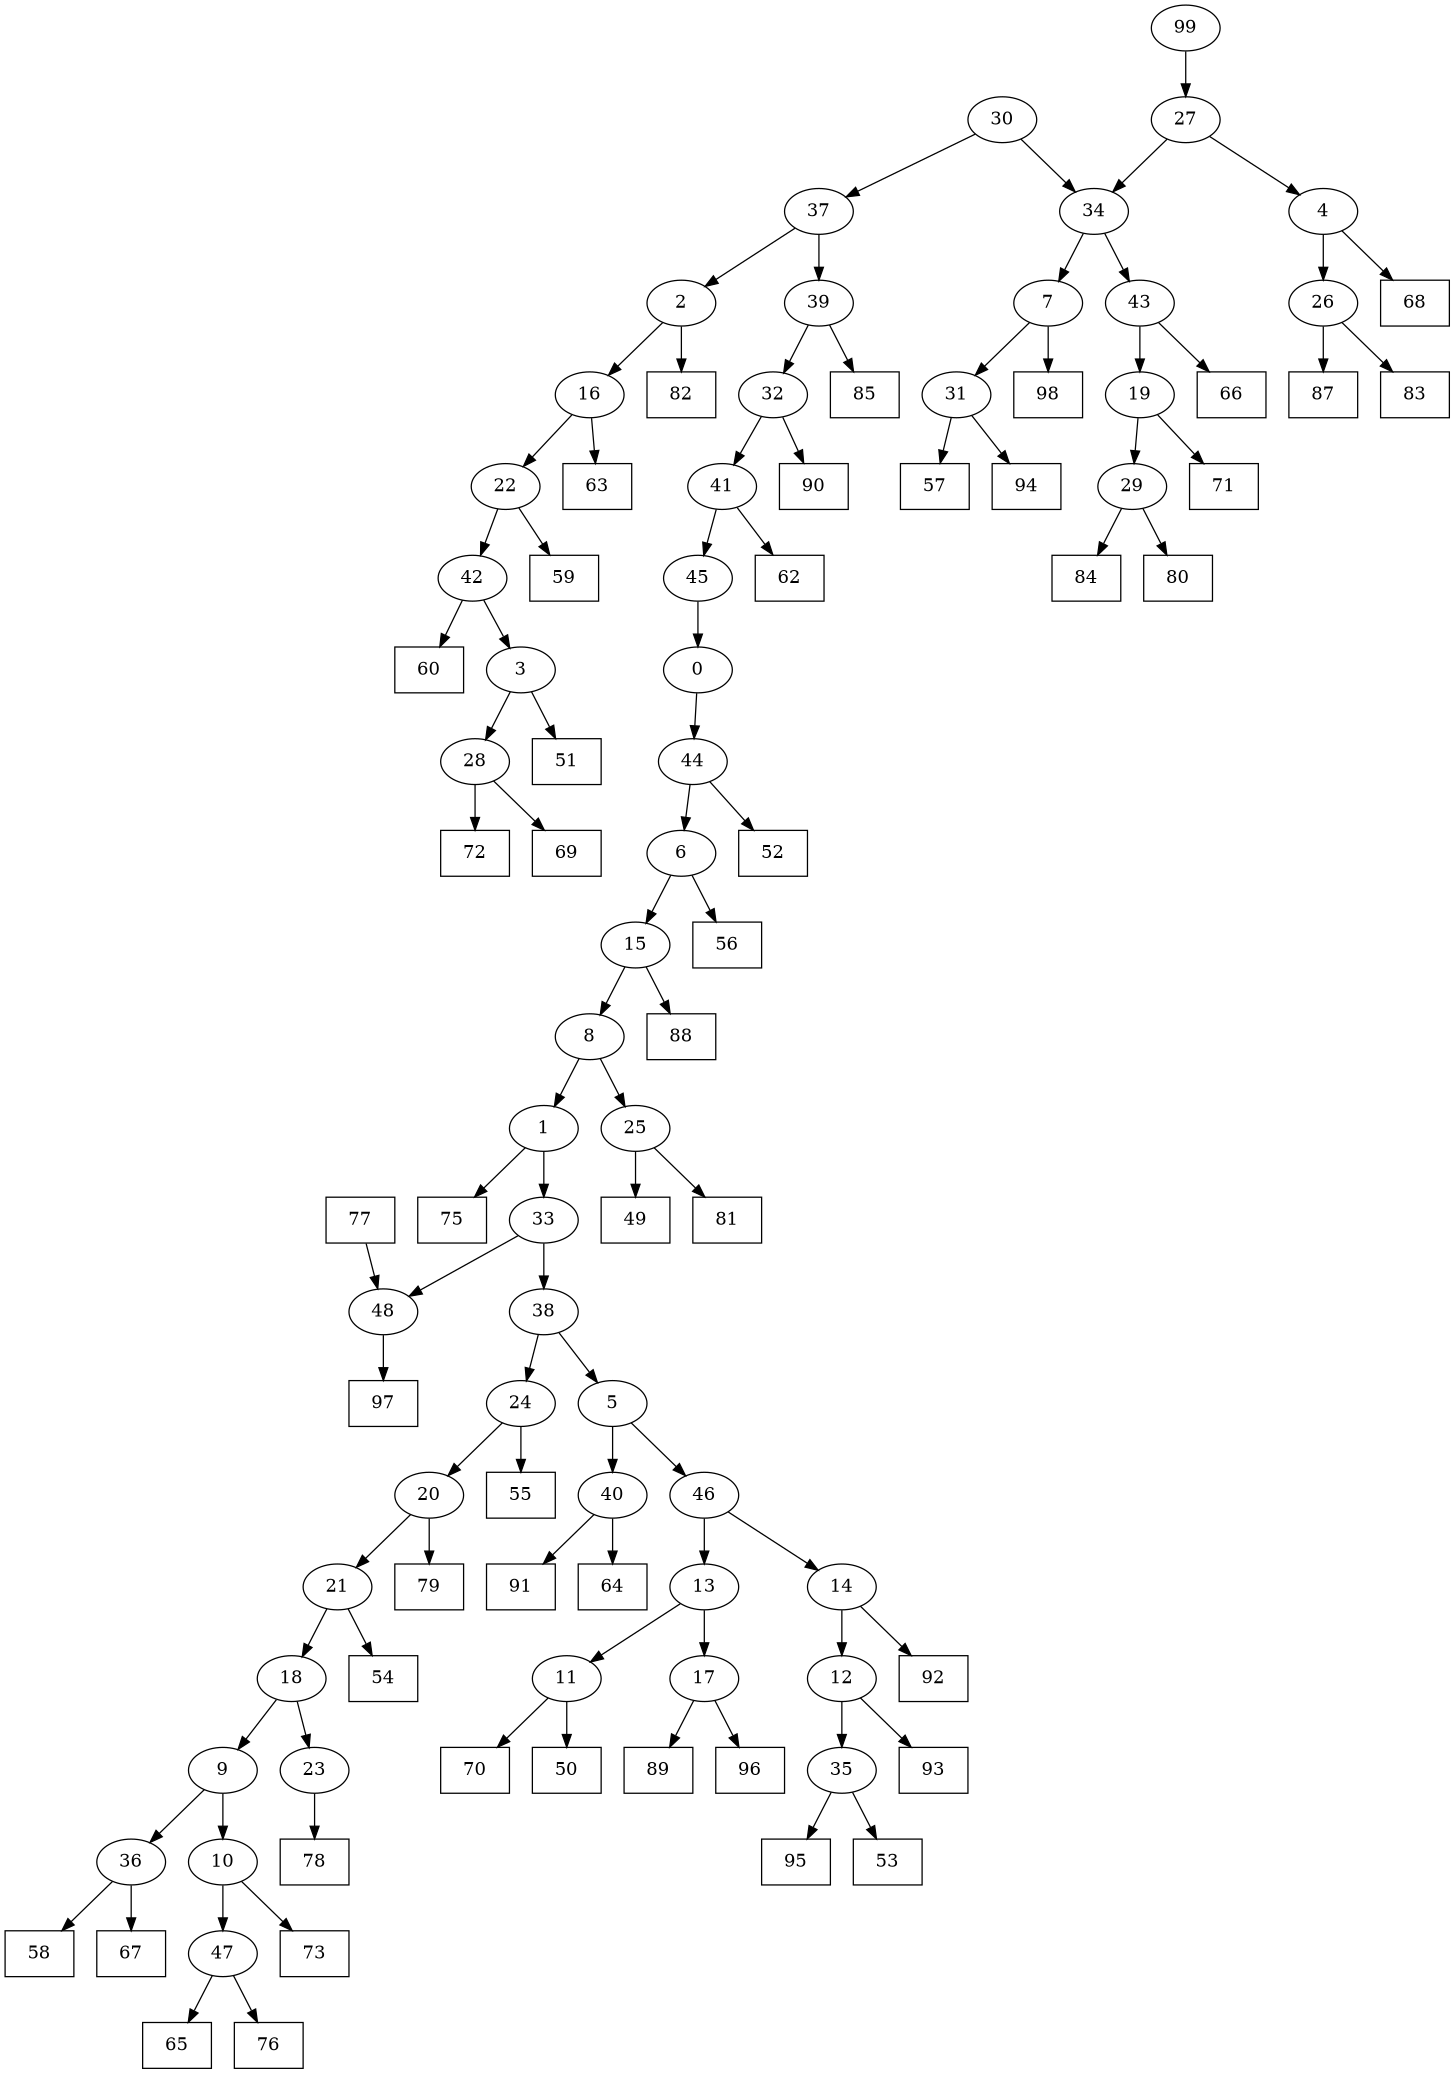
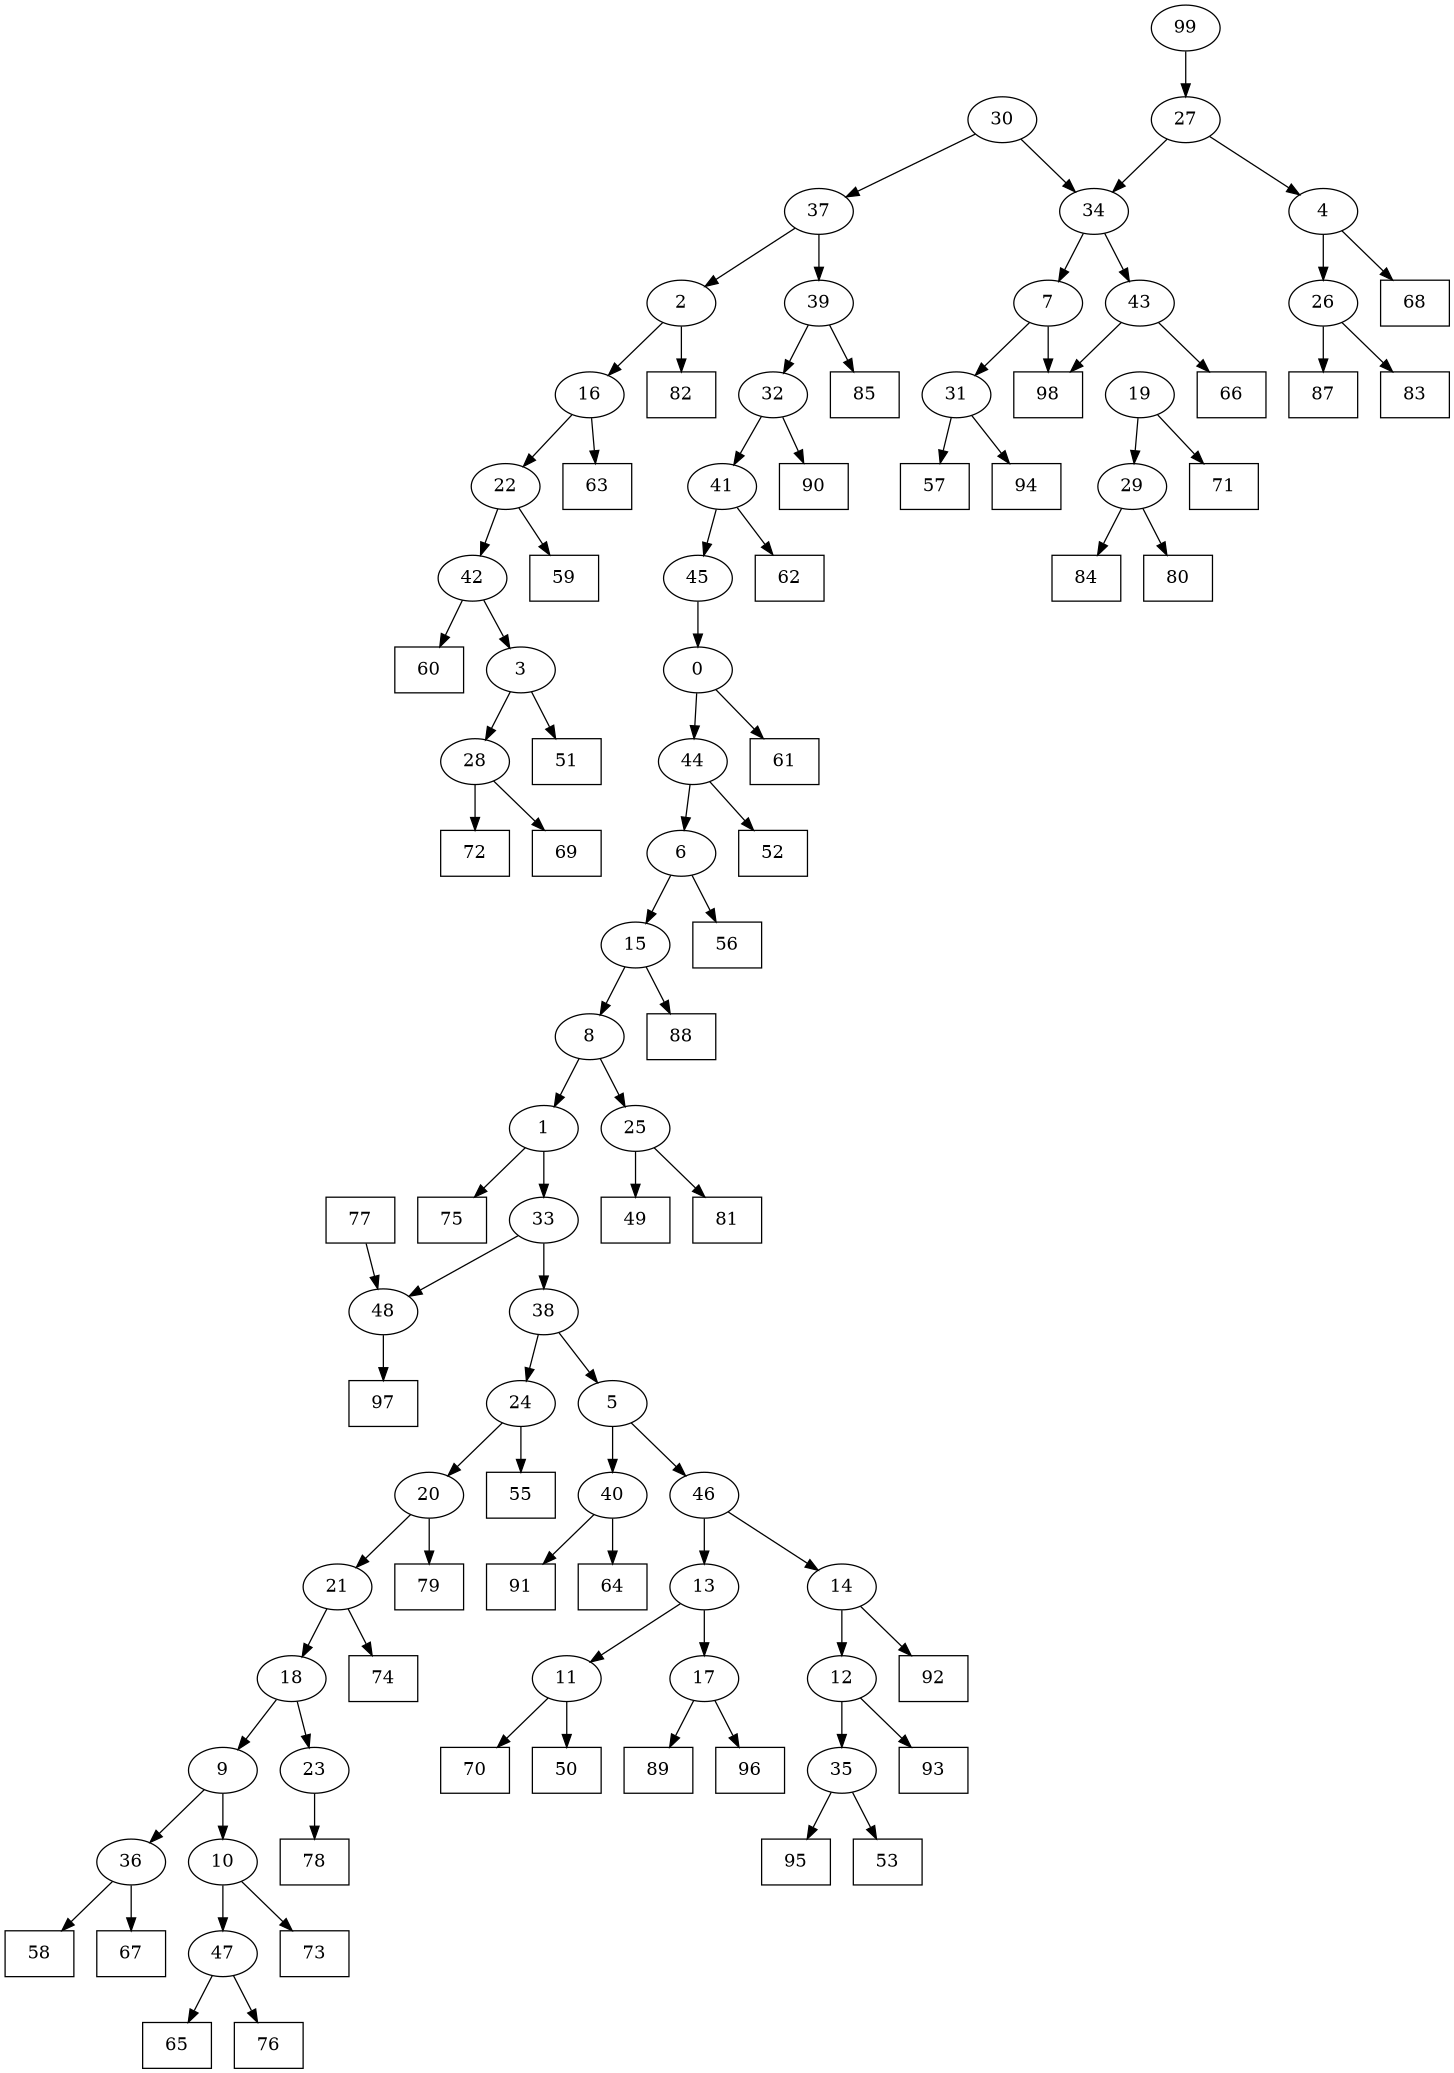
(1140, 343) -> (1101, 343)
none -> (785, 762)
(383, 1679) -> (383, 1679)
